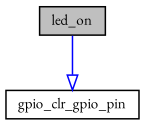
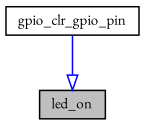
(72, 55) -> (72, 55)
